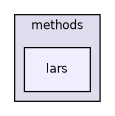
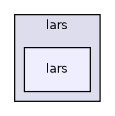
(57, 26) -> (57, 26)
